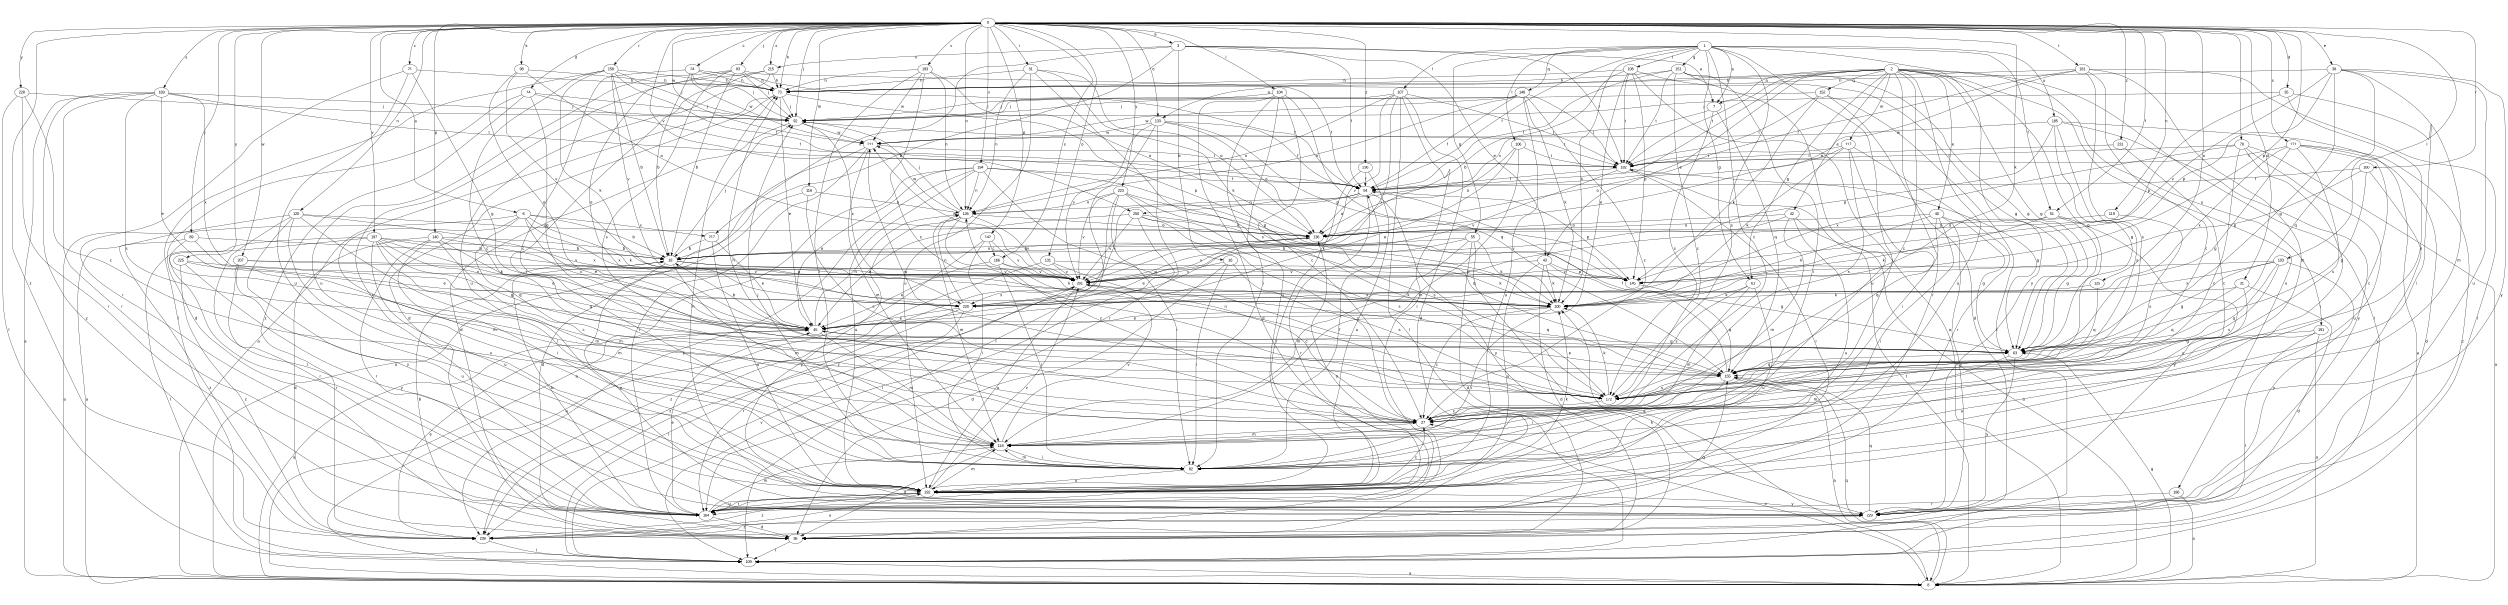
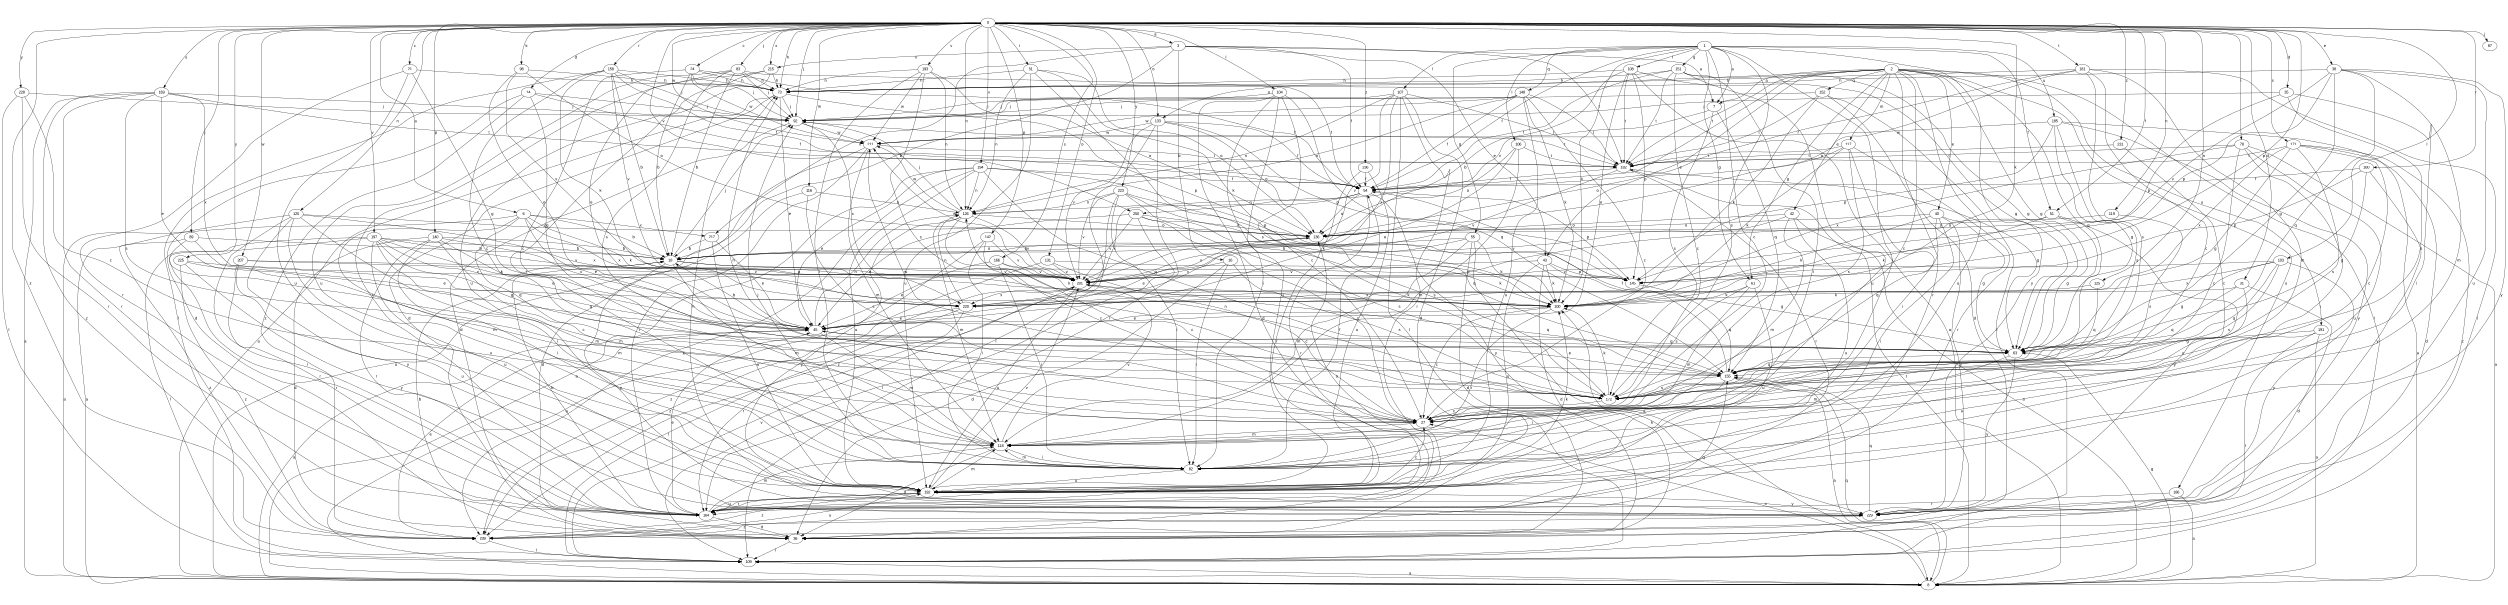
none -> (2490, 46)
(992, 249) -> (1189, 333)
